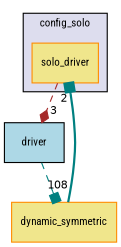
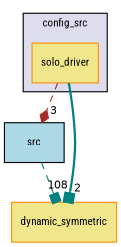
(65, 24) -> (65, 24)
(34, 143) -> (34, 143)
(75, 148) -> (75, 137)
